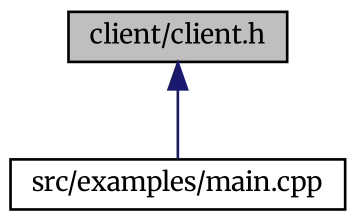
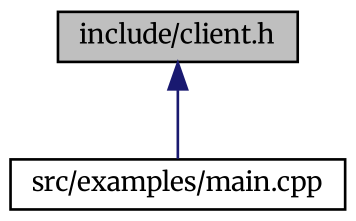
(178, 37) -> (178, 37)
